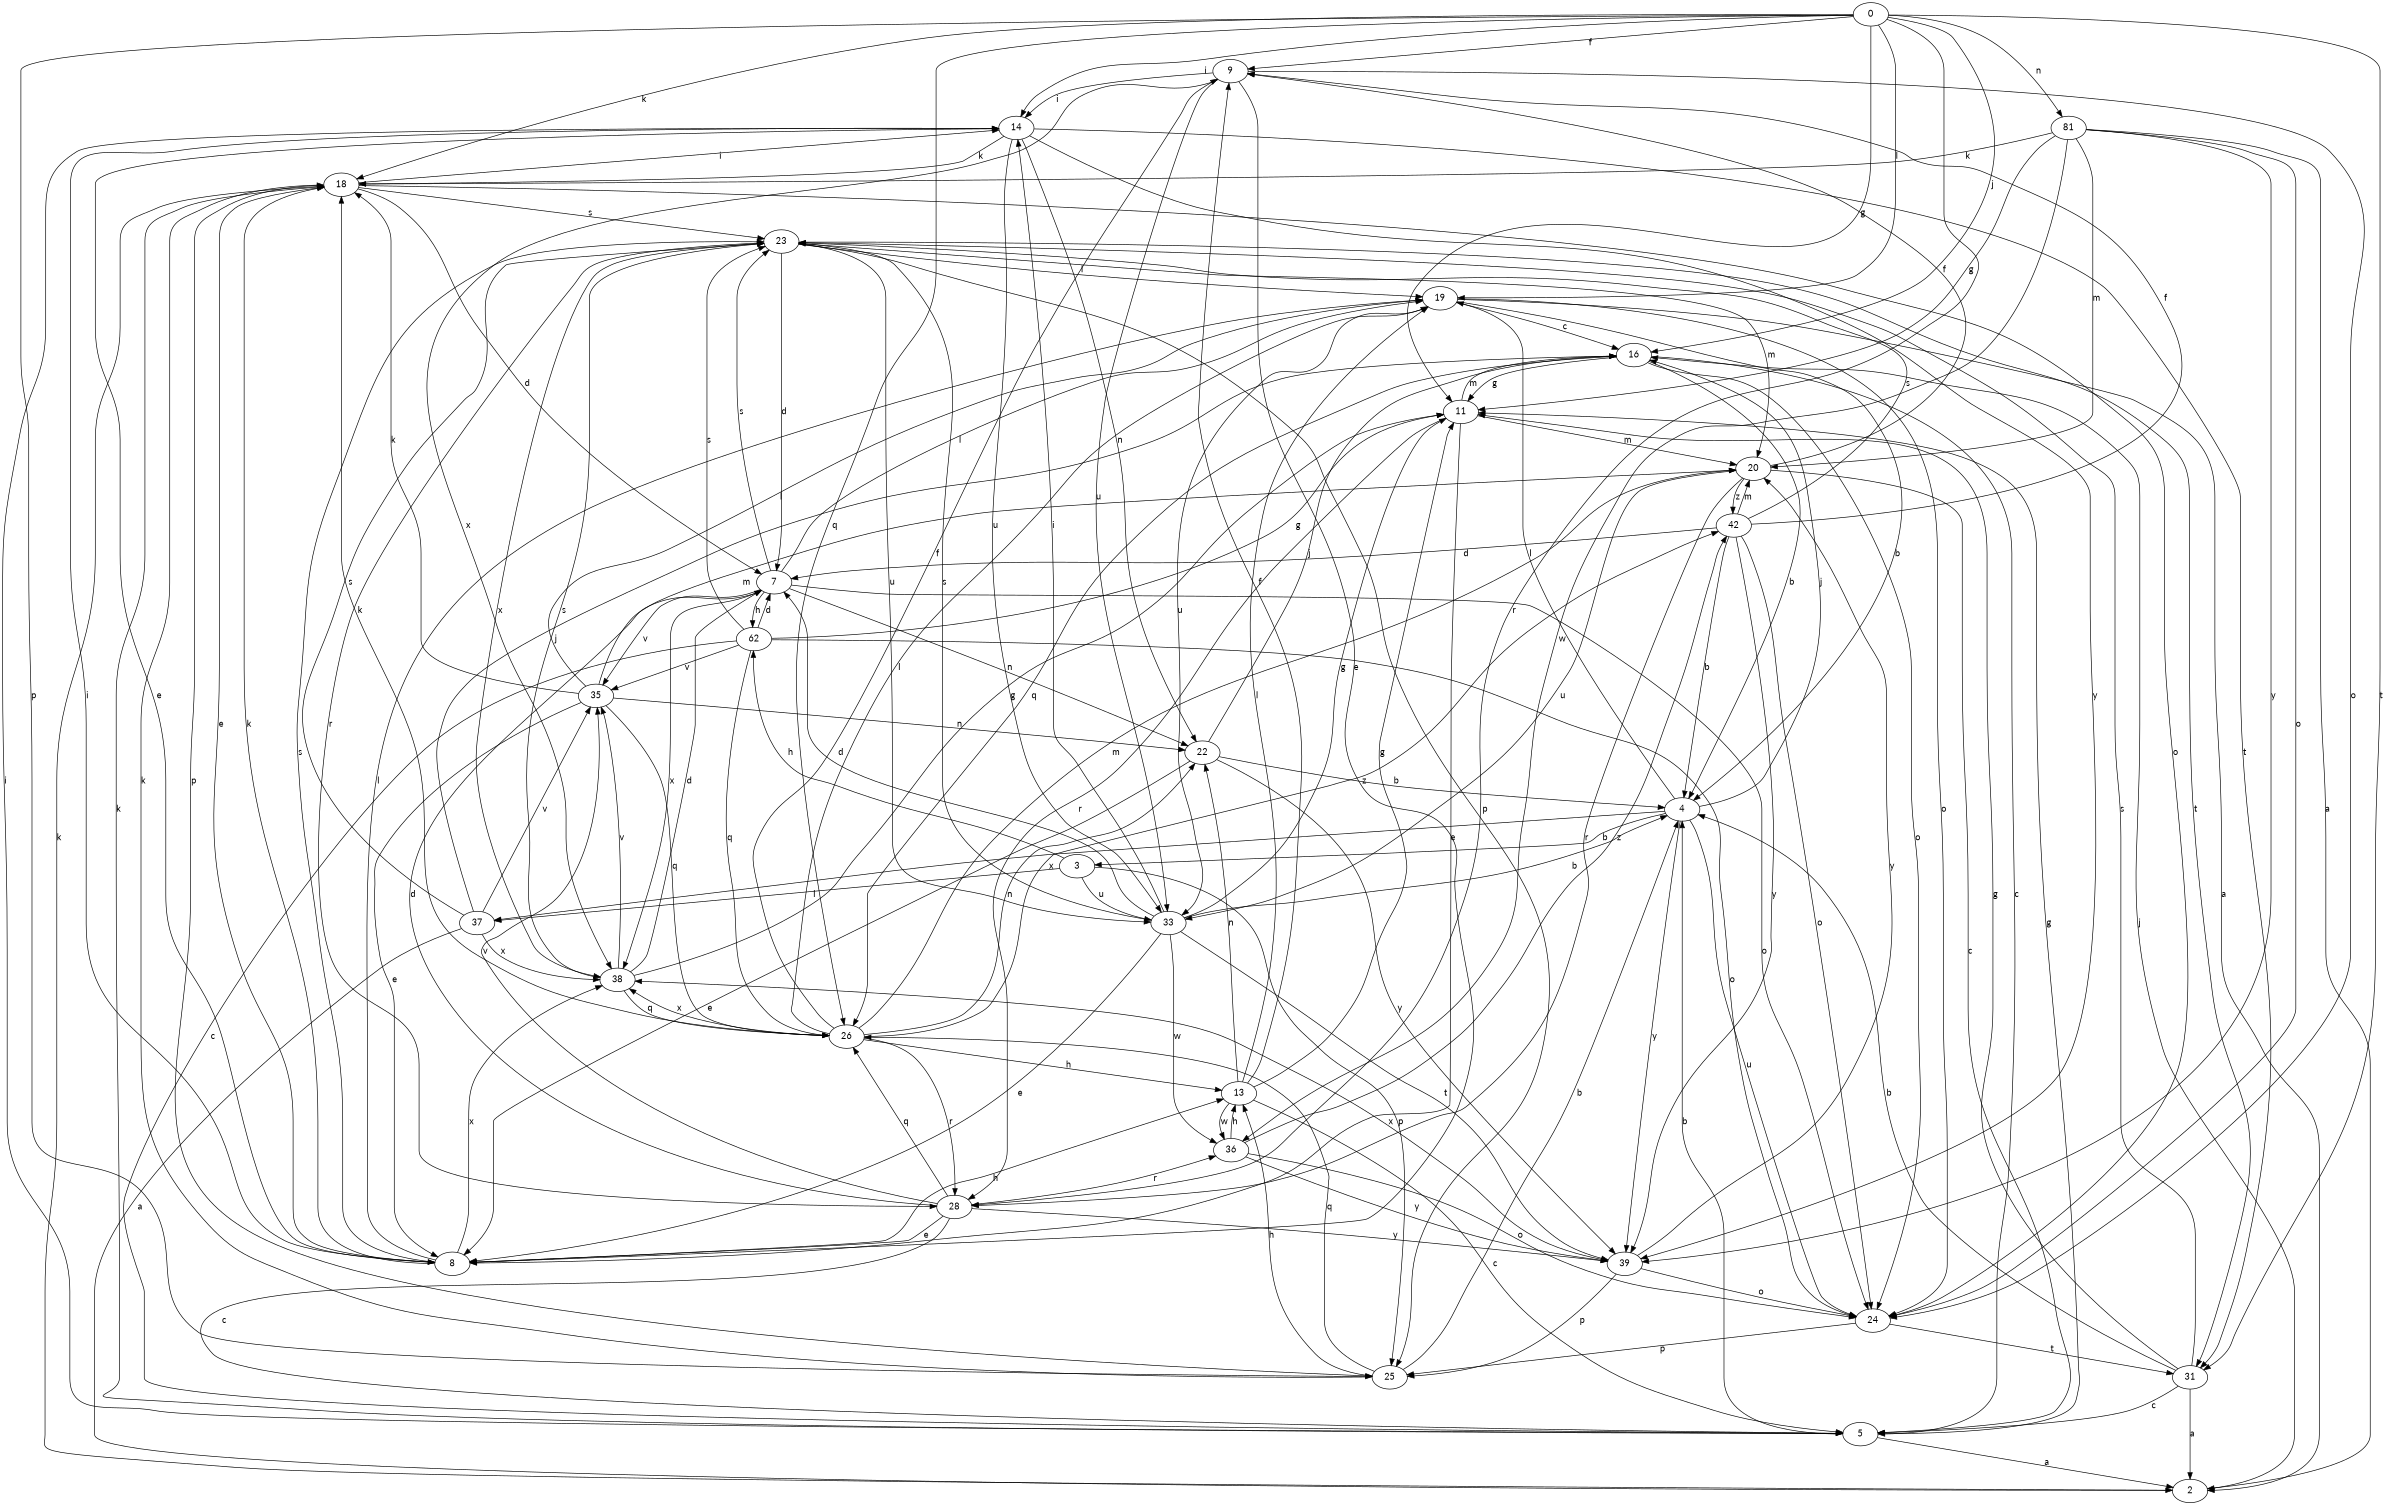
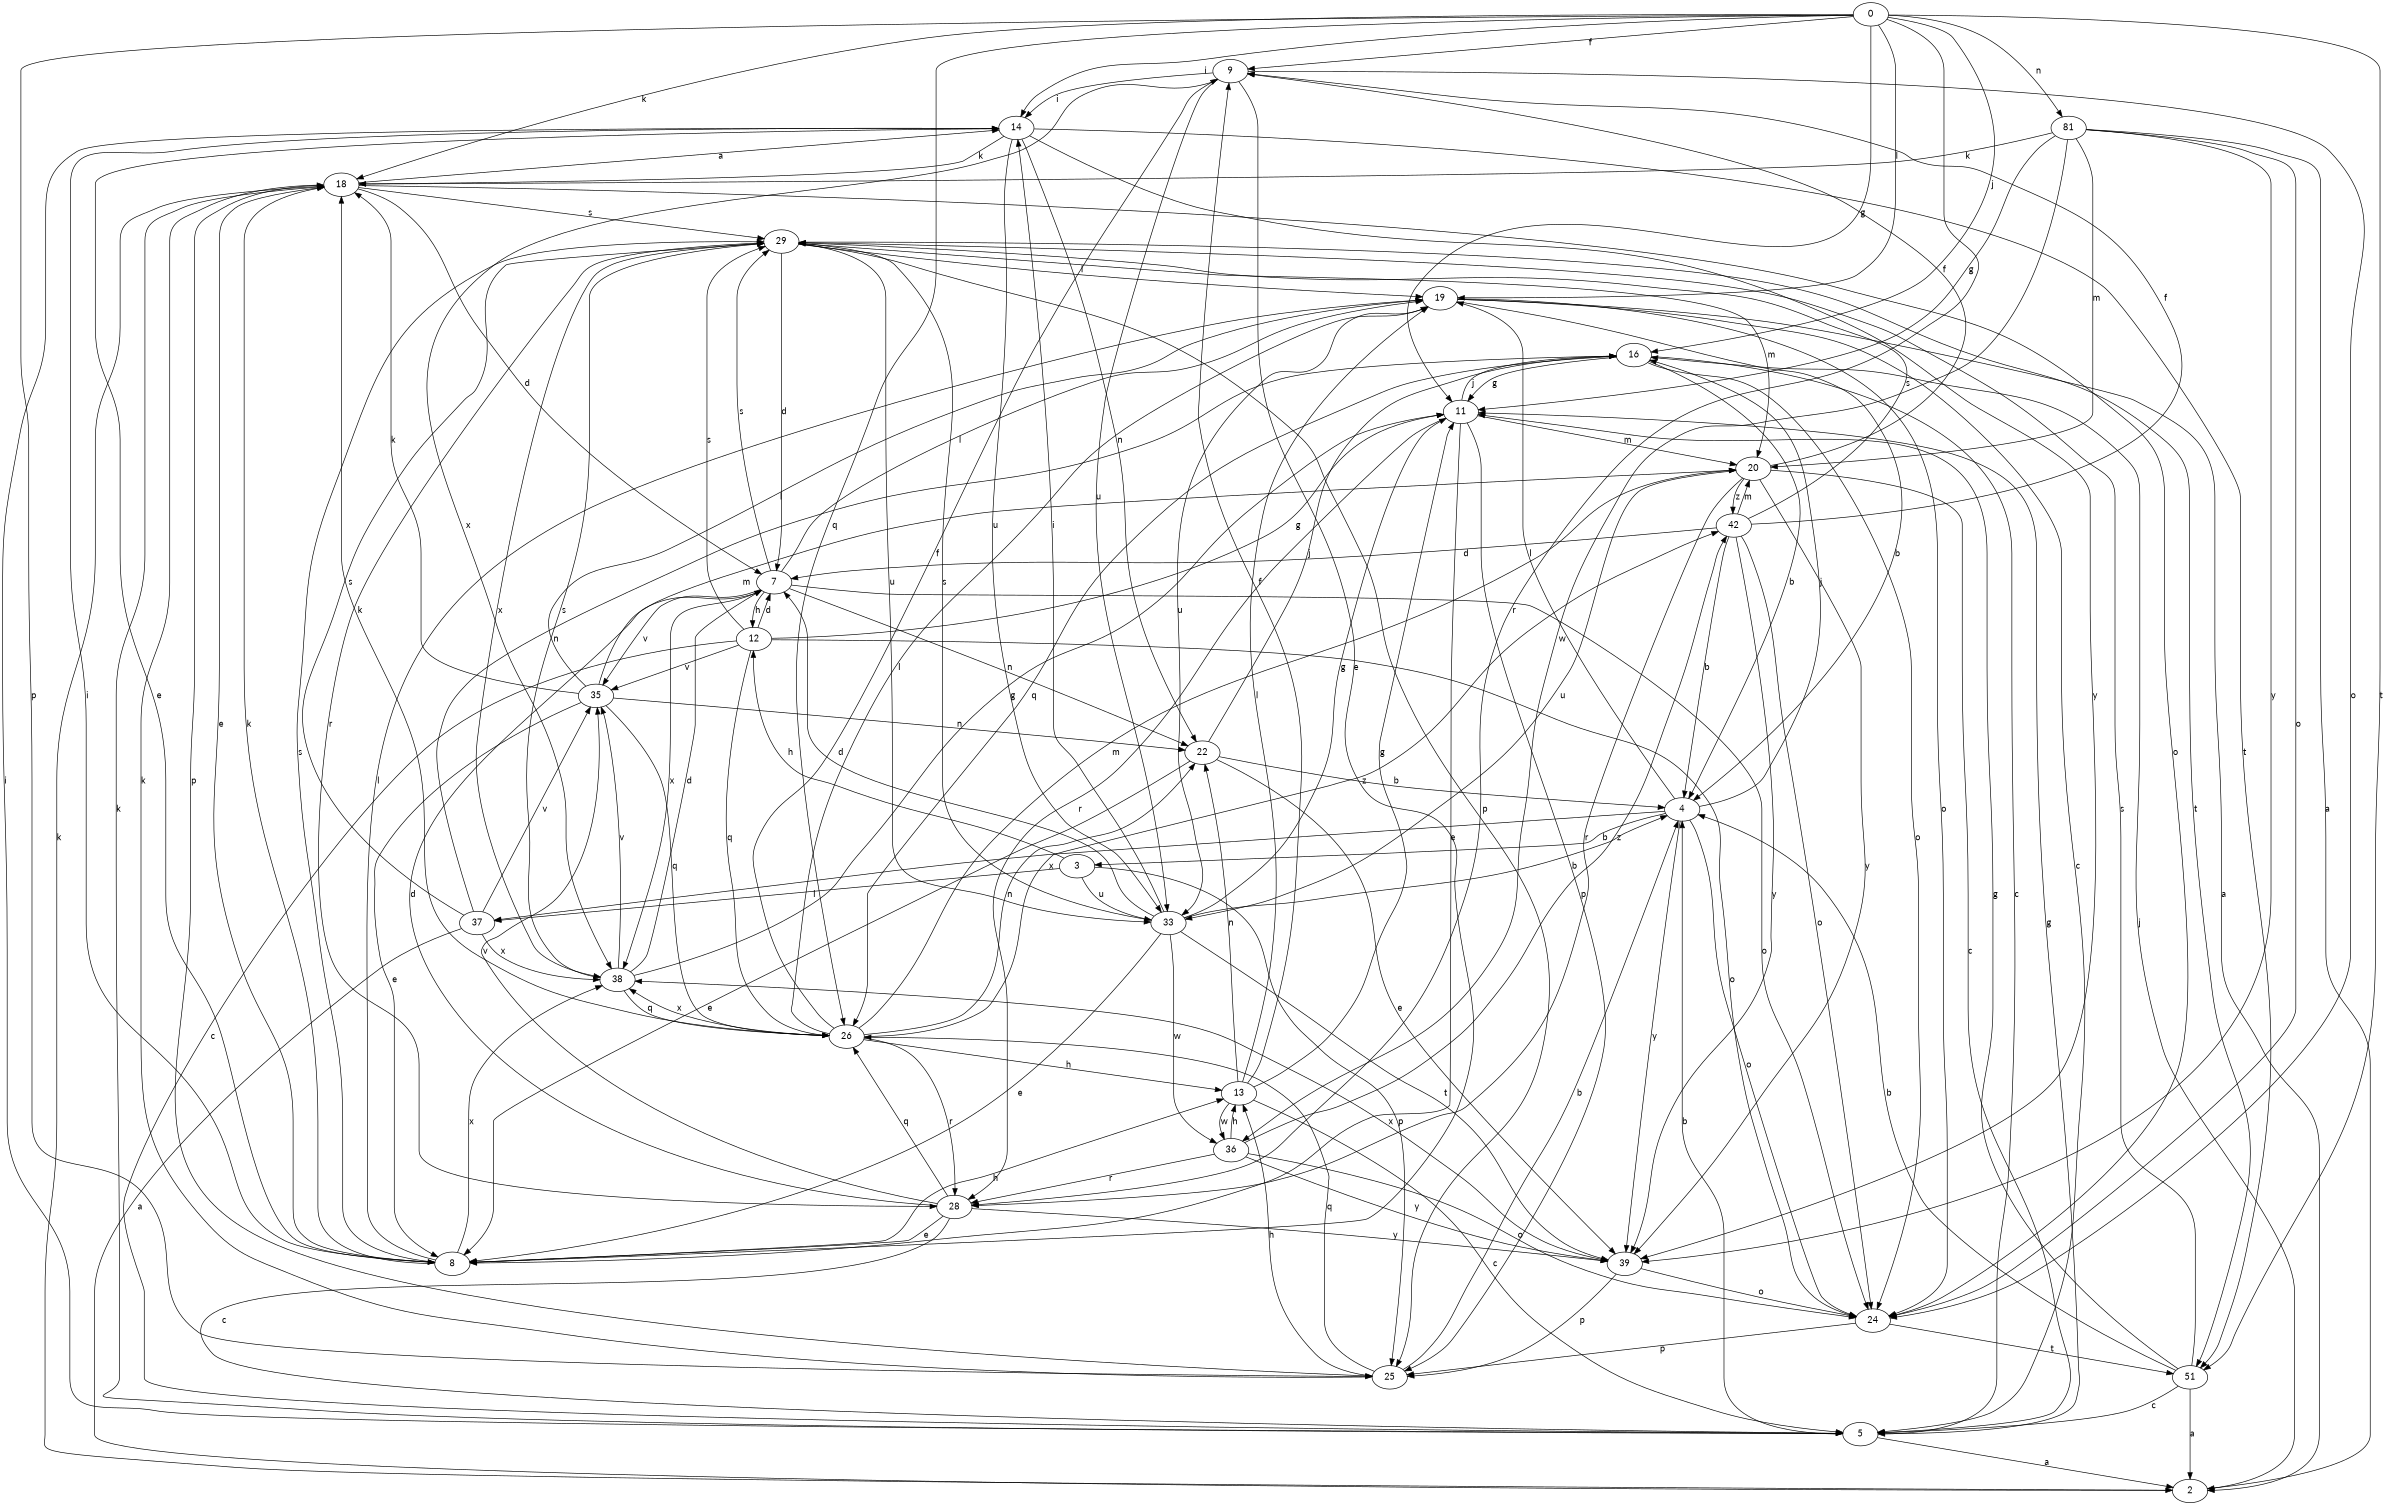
(721, 156) -> (721, 156)
(781, 242) -> (781, 242)
(1535, 323) -> (2062, 699)
(1473, 384) -> (1473, 384)
(556, 639) -> (556, 639)
(754, 639) -> (754, 639)
(1892, 907) -> (1864, 886)
none -> (1586, 918)
(1400, 1008) -> (1400, 1008)
(1749, 1065) -> (1749, 1065)
(1092, 1188) -> (1096, 1178)
(2190, 1377) -> (2190, 1377)
